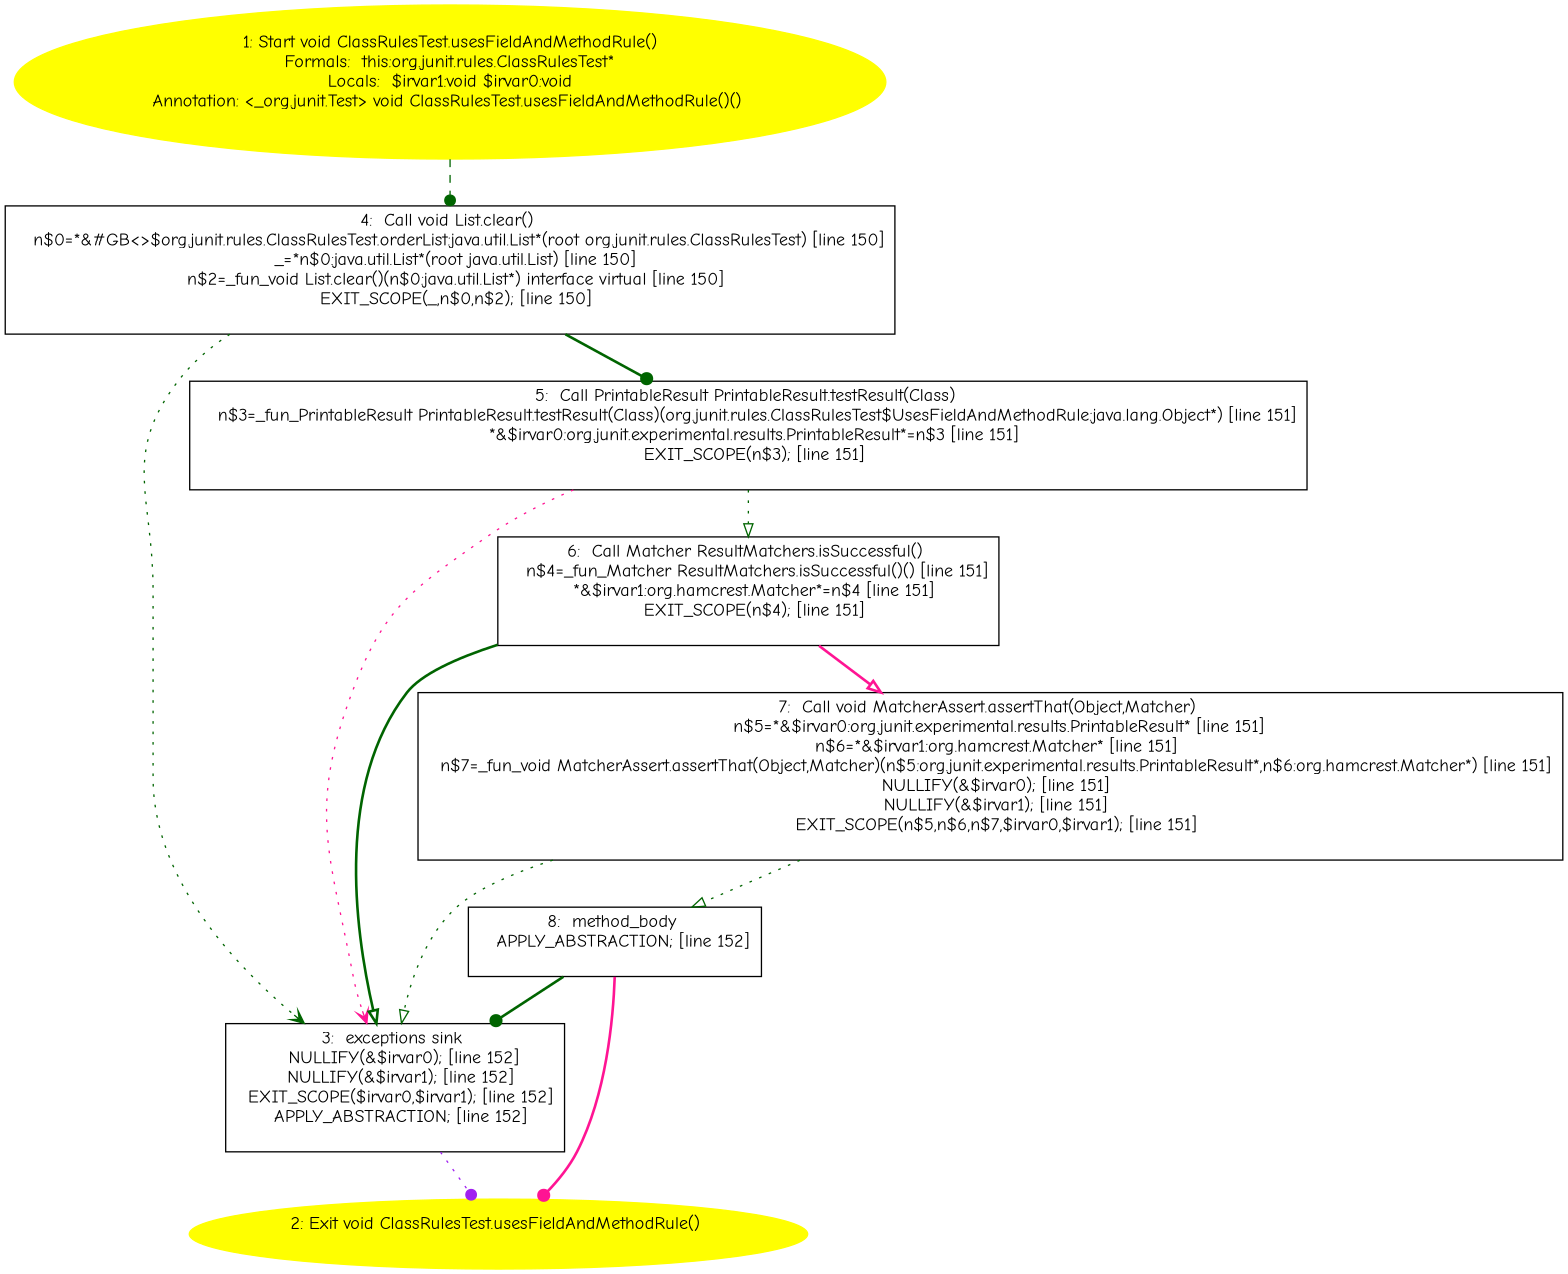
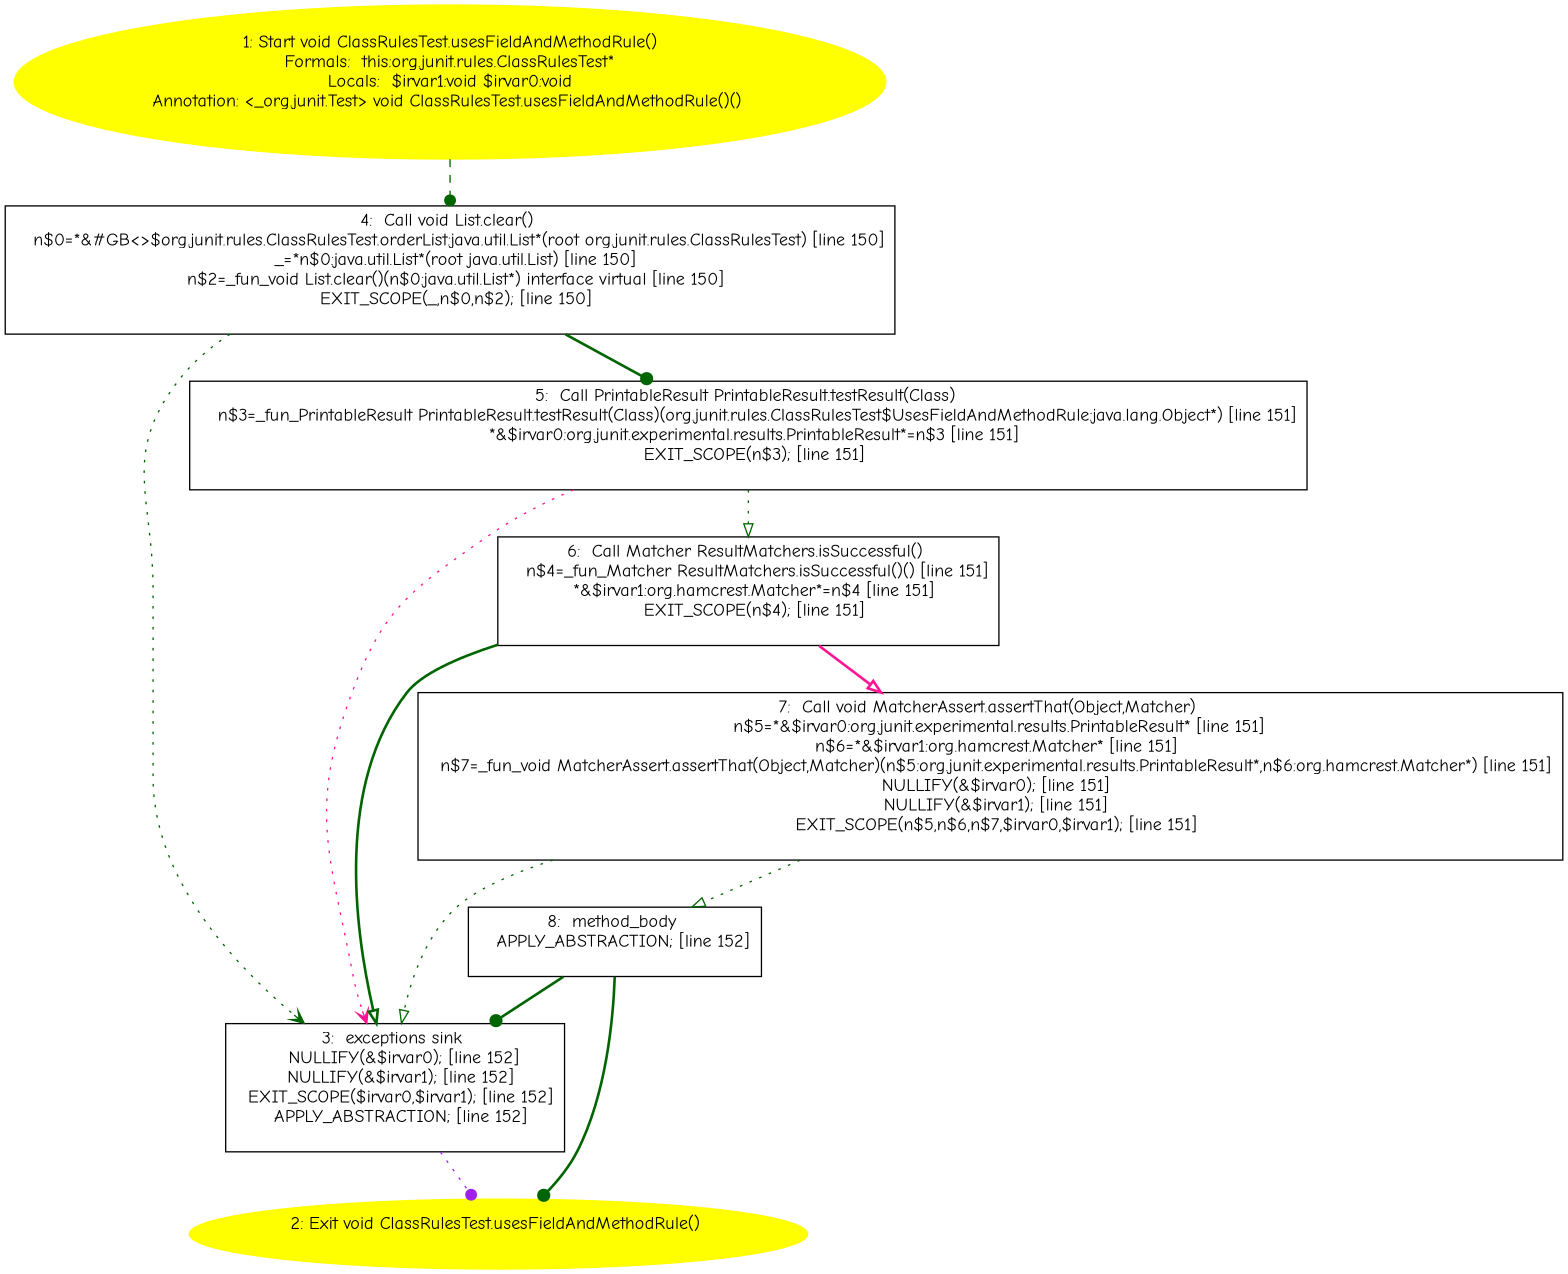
(599, 1091) -> (599, 1091)
